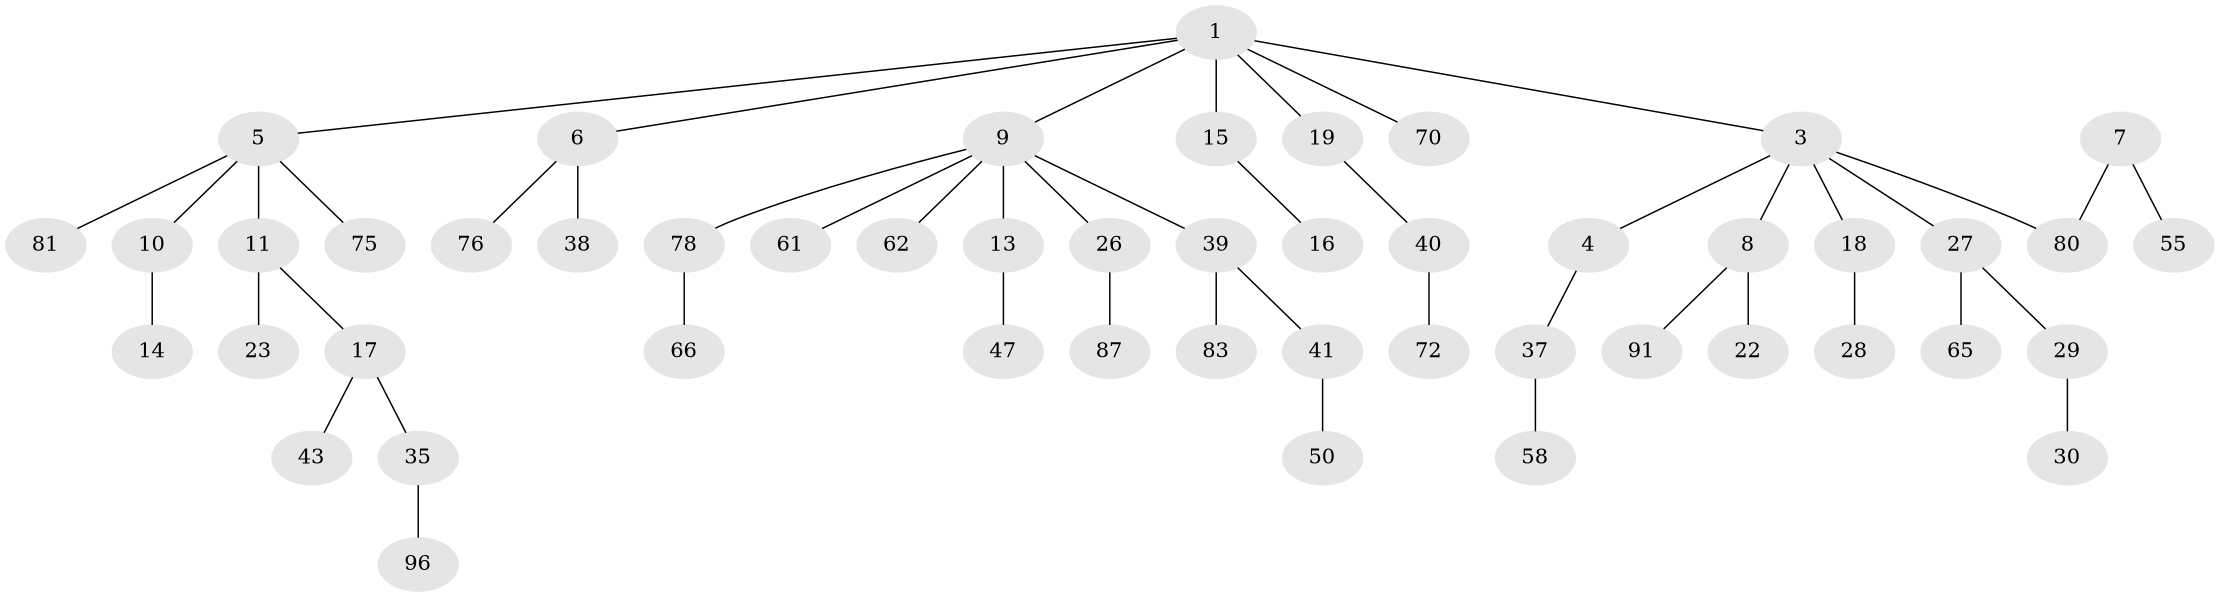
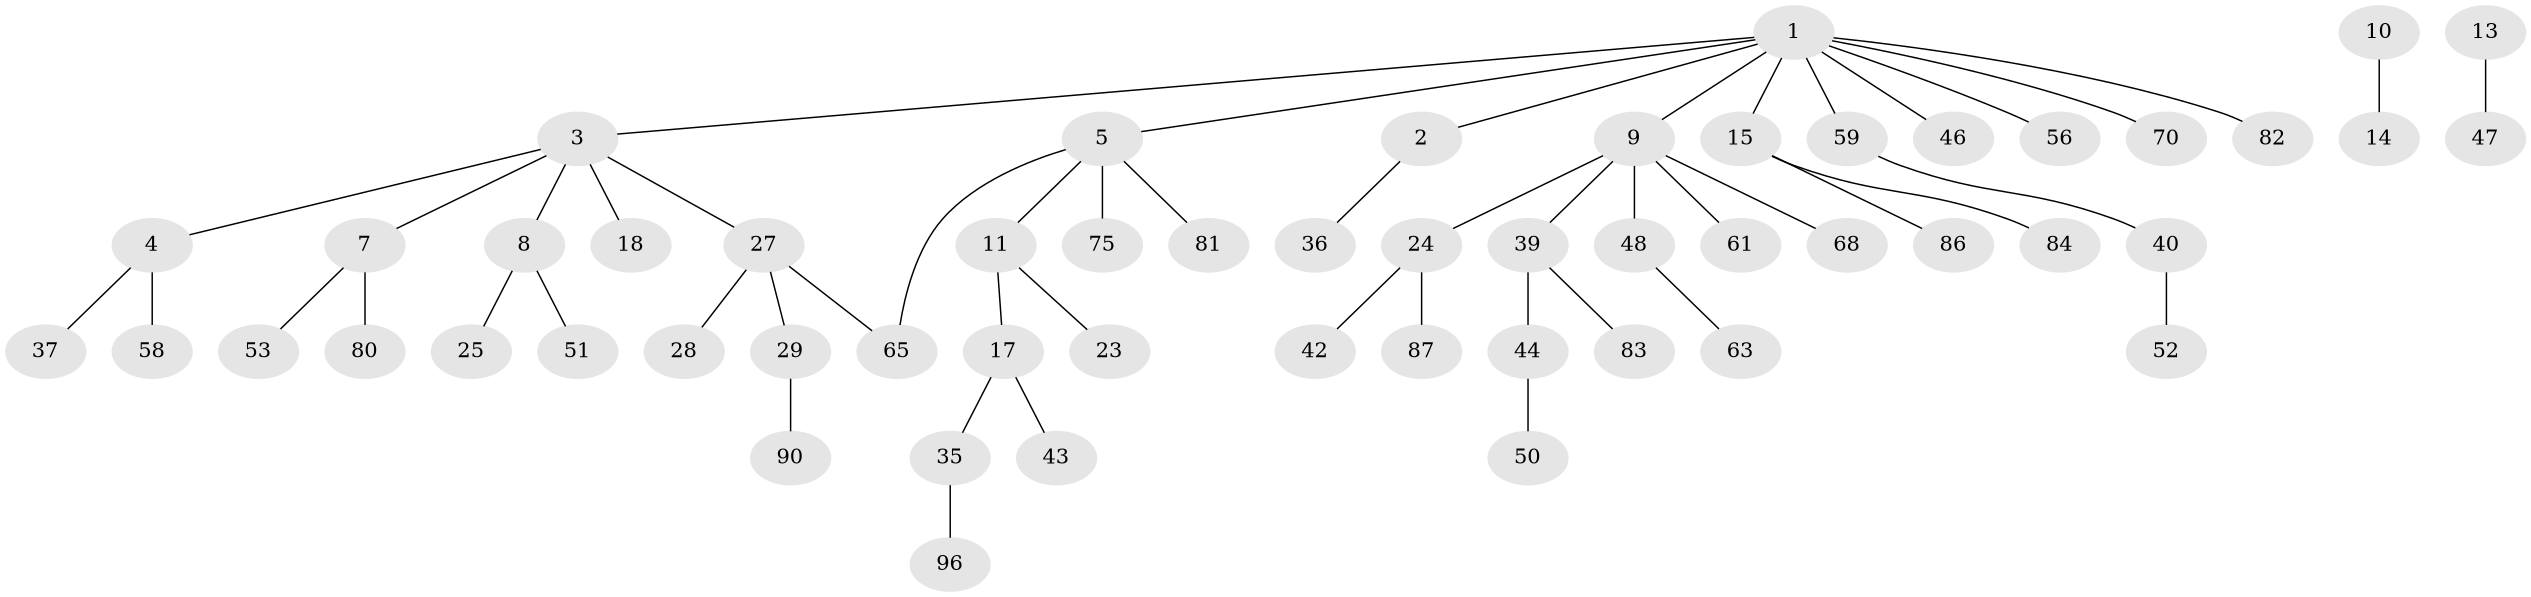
(578, 139) -> (1422, 139)
(1323, 139) -> (1847, 139)
none -> (1954, 139)
none -> (2060, 139)
none -> (2273, 139)
(1937, 188) -> (471, 192)
(206, 192) -> (952, 209)
(1003, 192) -> none
(471, 245) -> none
(578, 245) -> (1315, 245)
(684, 245) -> (1634, 245)
(897, 245) -> (1847, 245)
(1110, 245) -> (1422, 245)
(1323, 245) -> (1954, 245)
none -> (2060, 245)
(2174, 245) -> (259, 352)
(1855, 299) -> (724, 299)
(684, 352) -> (1741, 352)
none -> (1315, 352)
(1323, 352) -> (1528, 352)
(1429, 352) -> (2166, 352)
(1642, 352) -> (578, 352)
(1748, 352) -> (471, 352)
(1535, 405) -> (152, 299)
(2067, 458) -> (791, 458)
